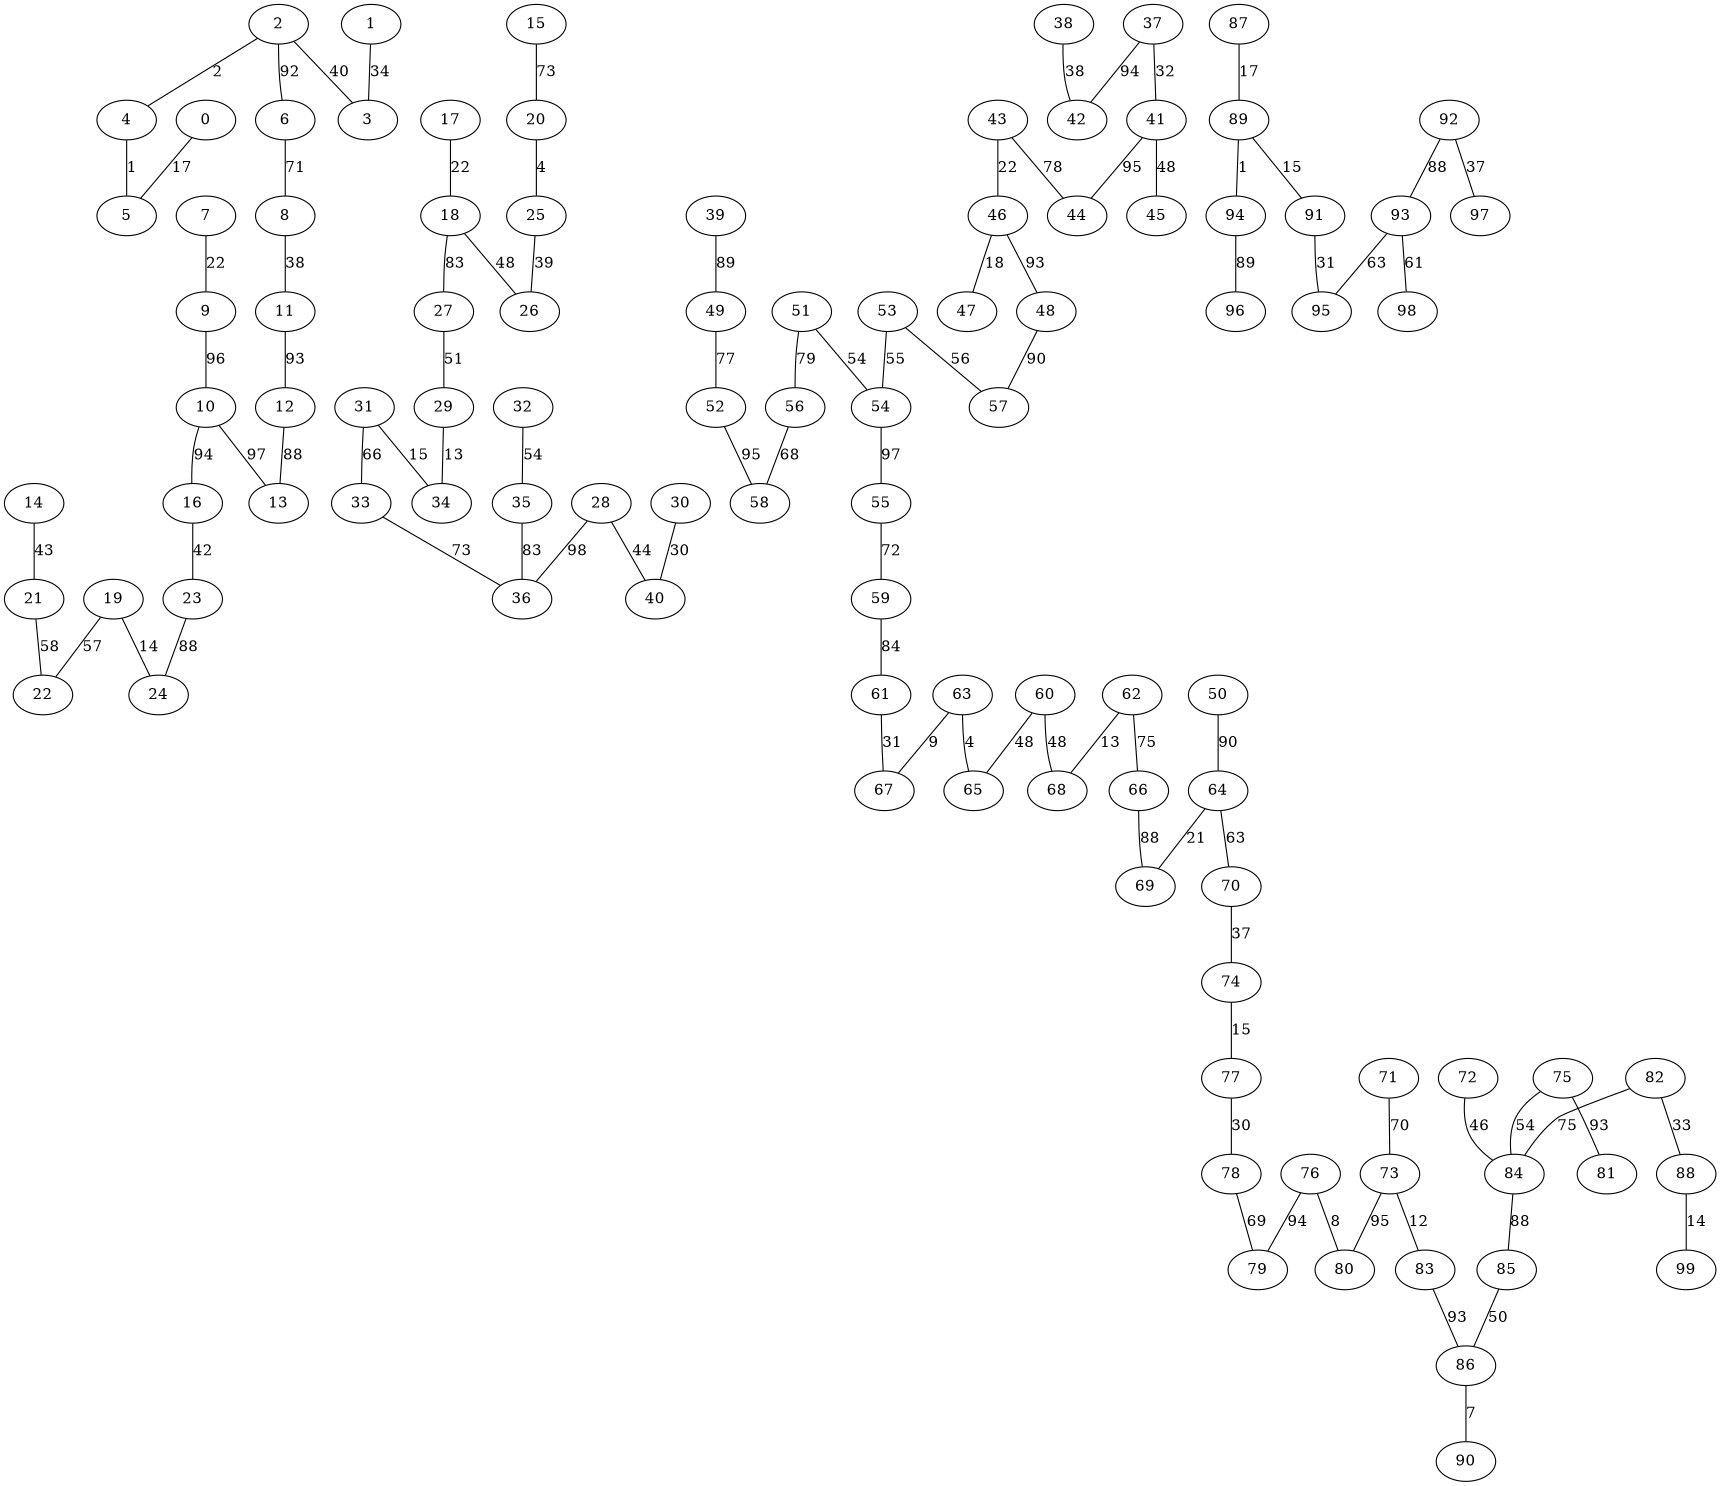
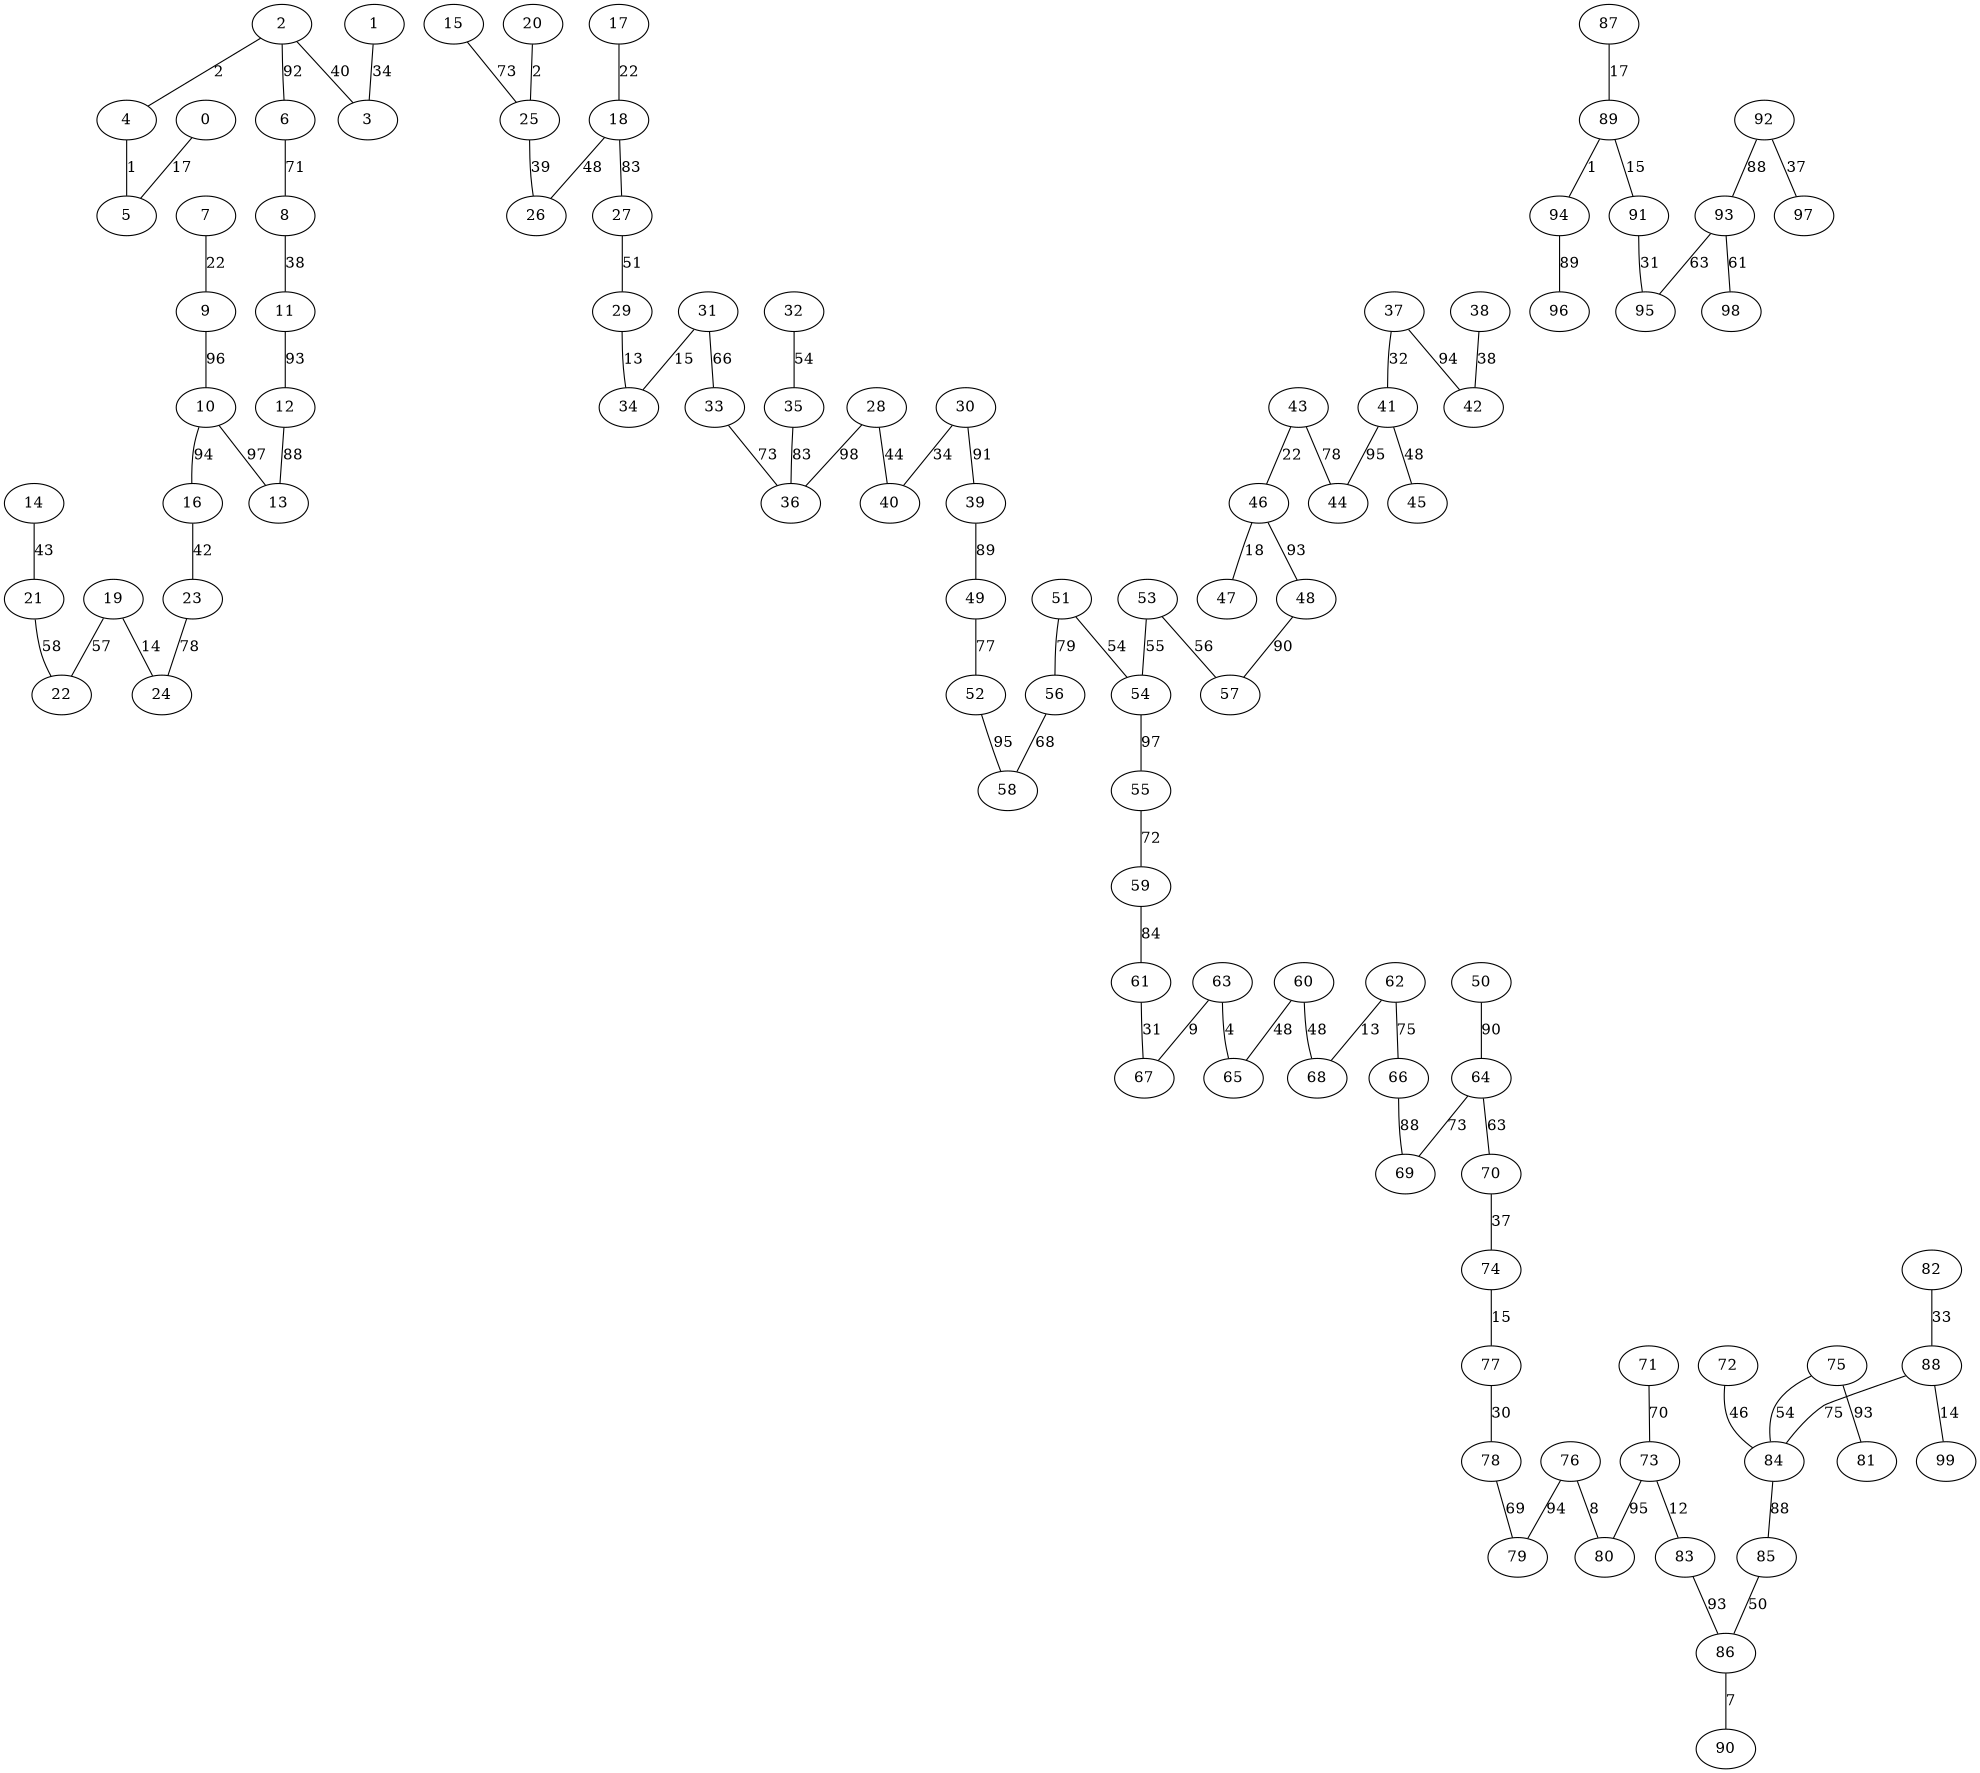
(536, 72) -> (492, 72)
(542, 168) -> (537, 72)
none -> (971, 455)
(680, 551) -> (943, 455)
(189, 647) -> (190, 647)
(1197, 839) -> (1458, 1126)
(1570, 1112) -> (1840, 1399)
